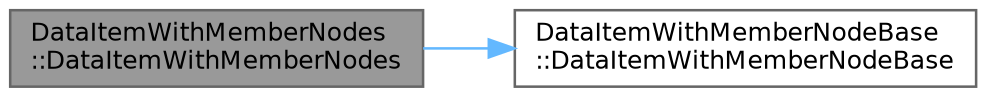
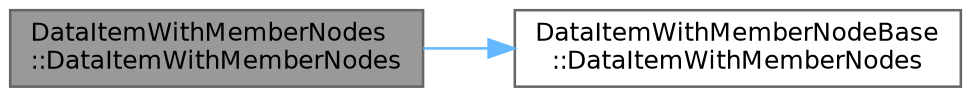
(745, 48) -> (738, 48)
